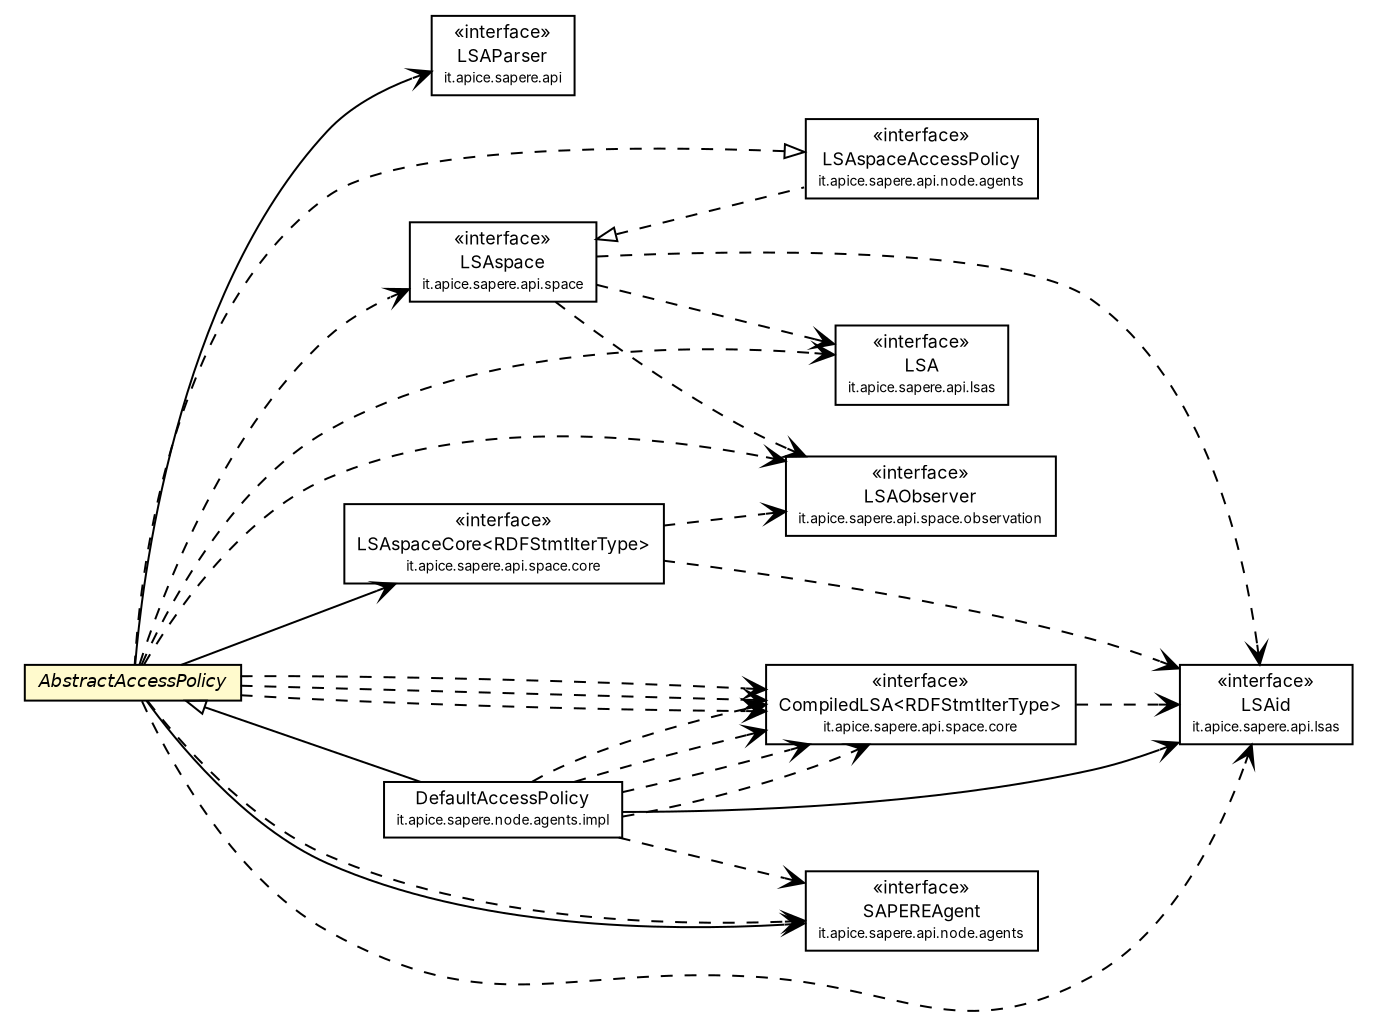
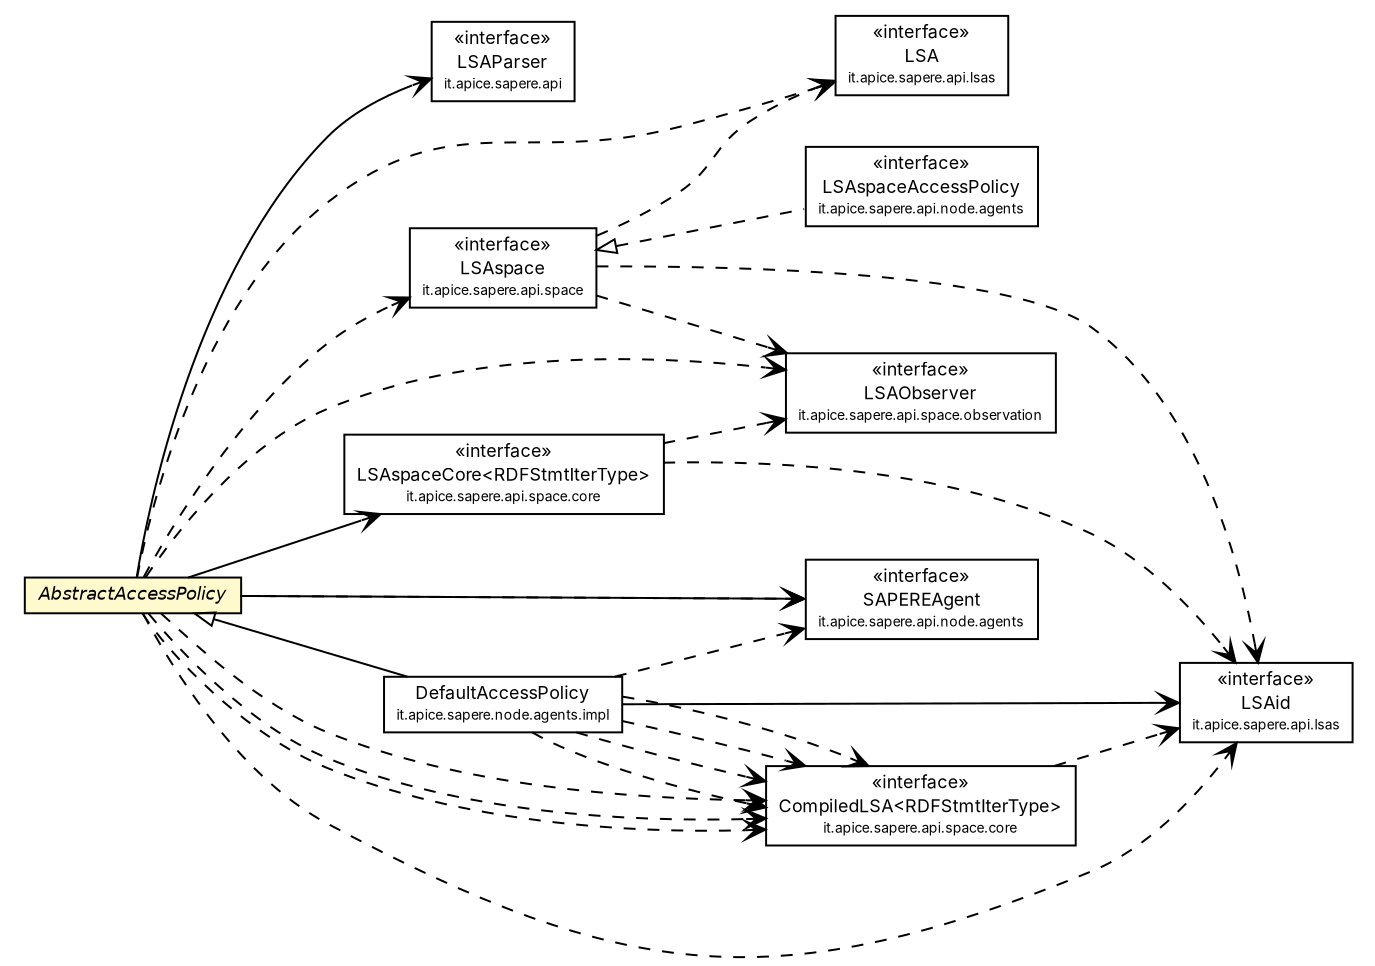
(307, 216) -> none
